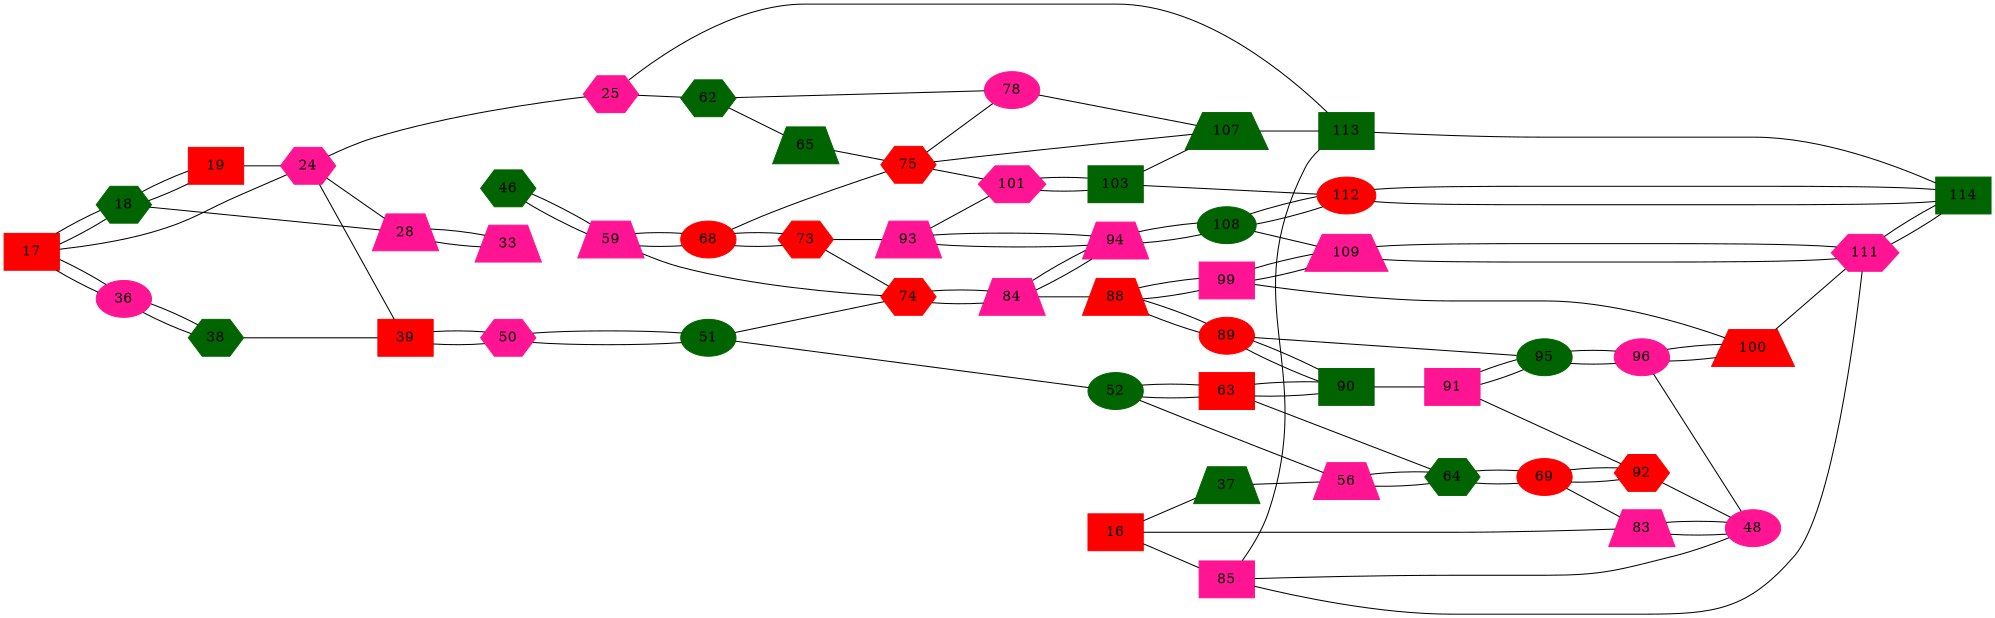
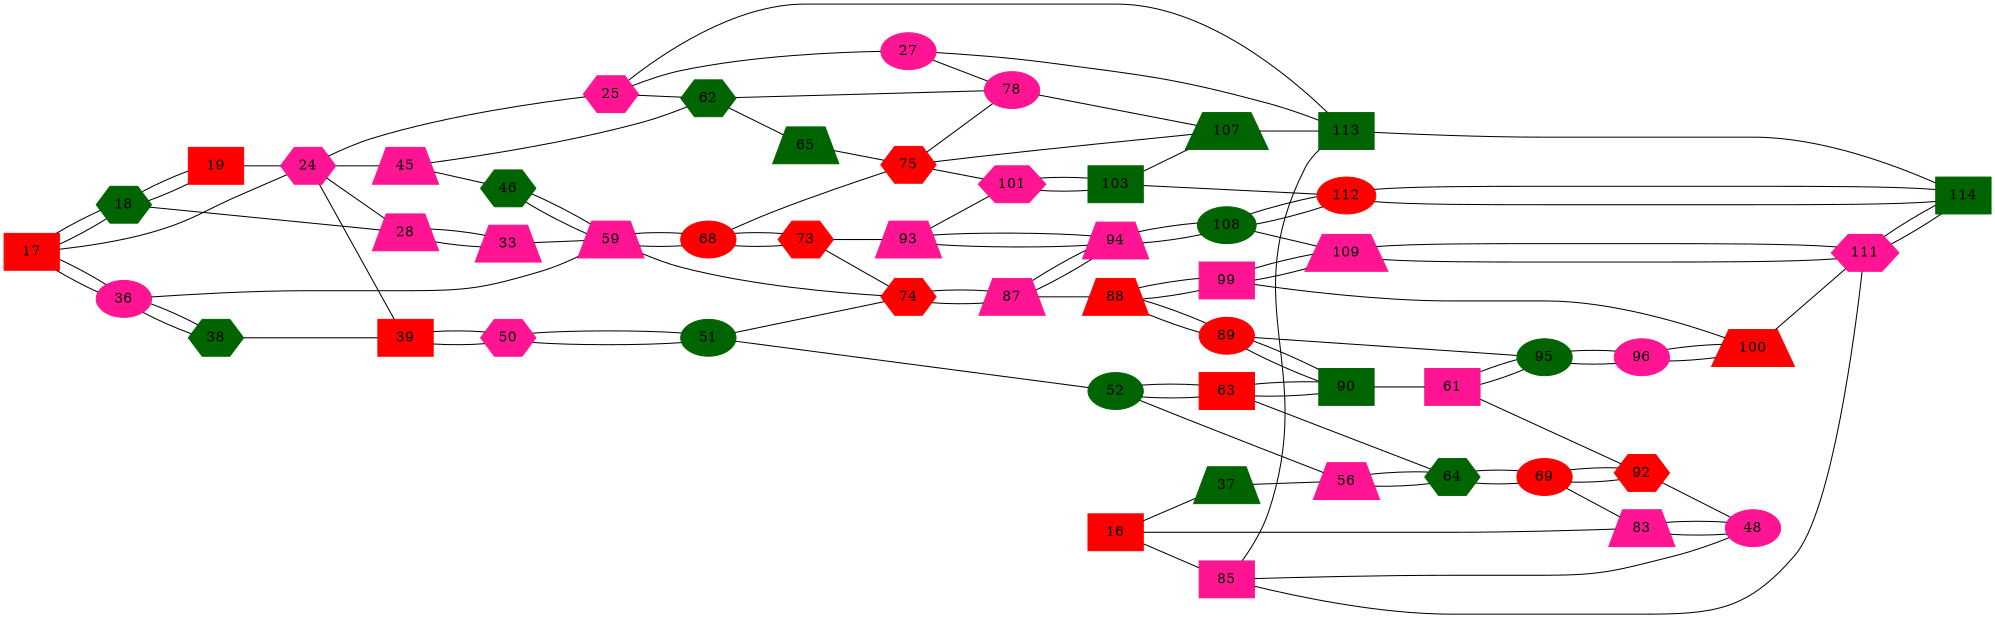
none -> (908, 51)
none -> (406, 166)
none -> (559, 242)
none -> (367, 291)
(1012, 297) -> (1012, 297)
(1452, 387) -> (1452, 387)
(1697, 443) -> none
